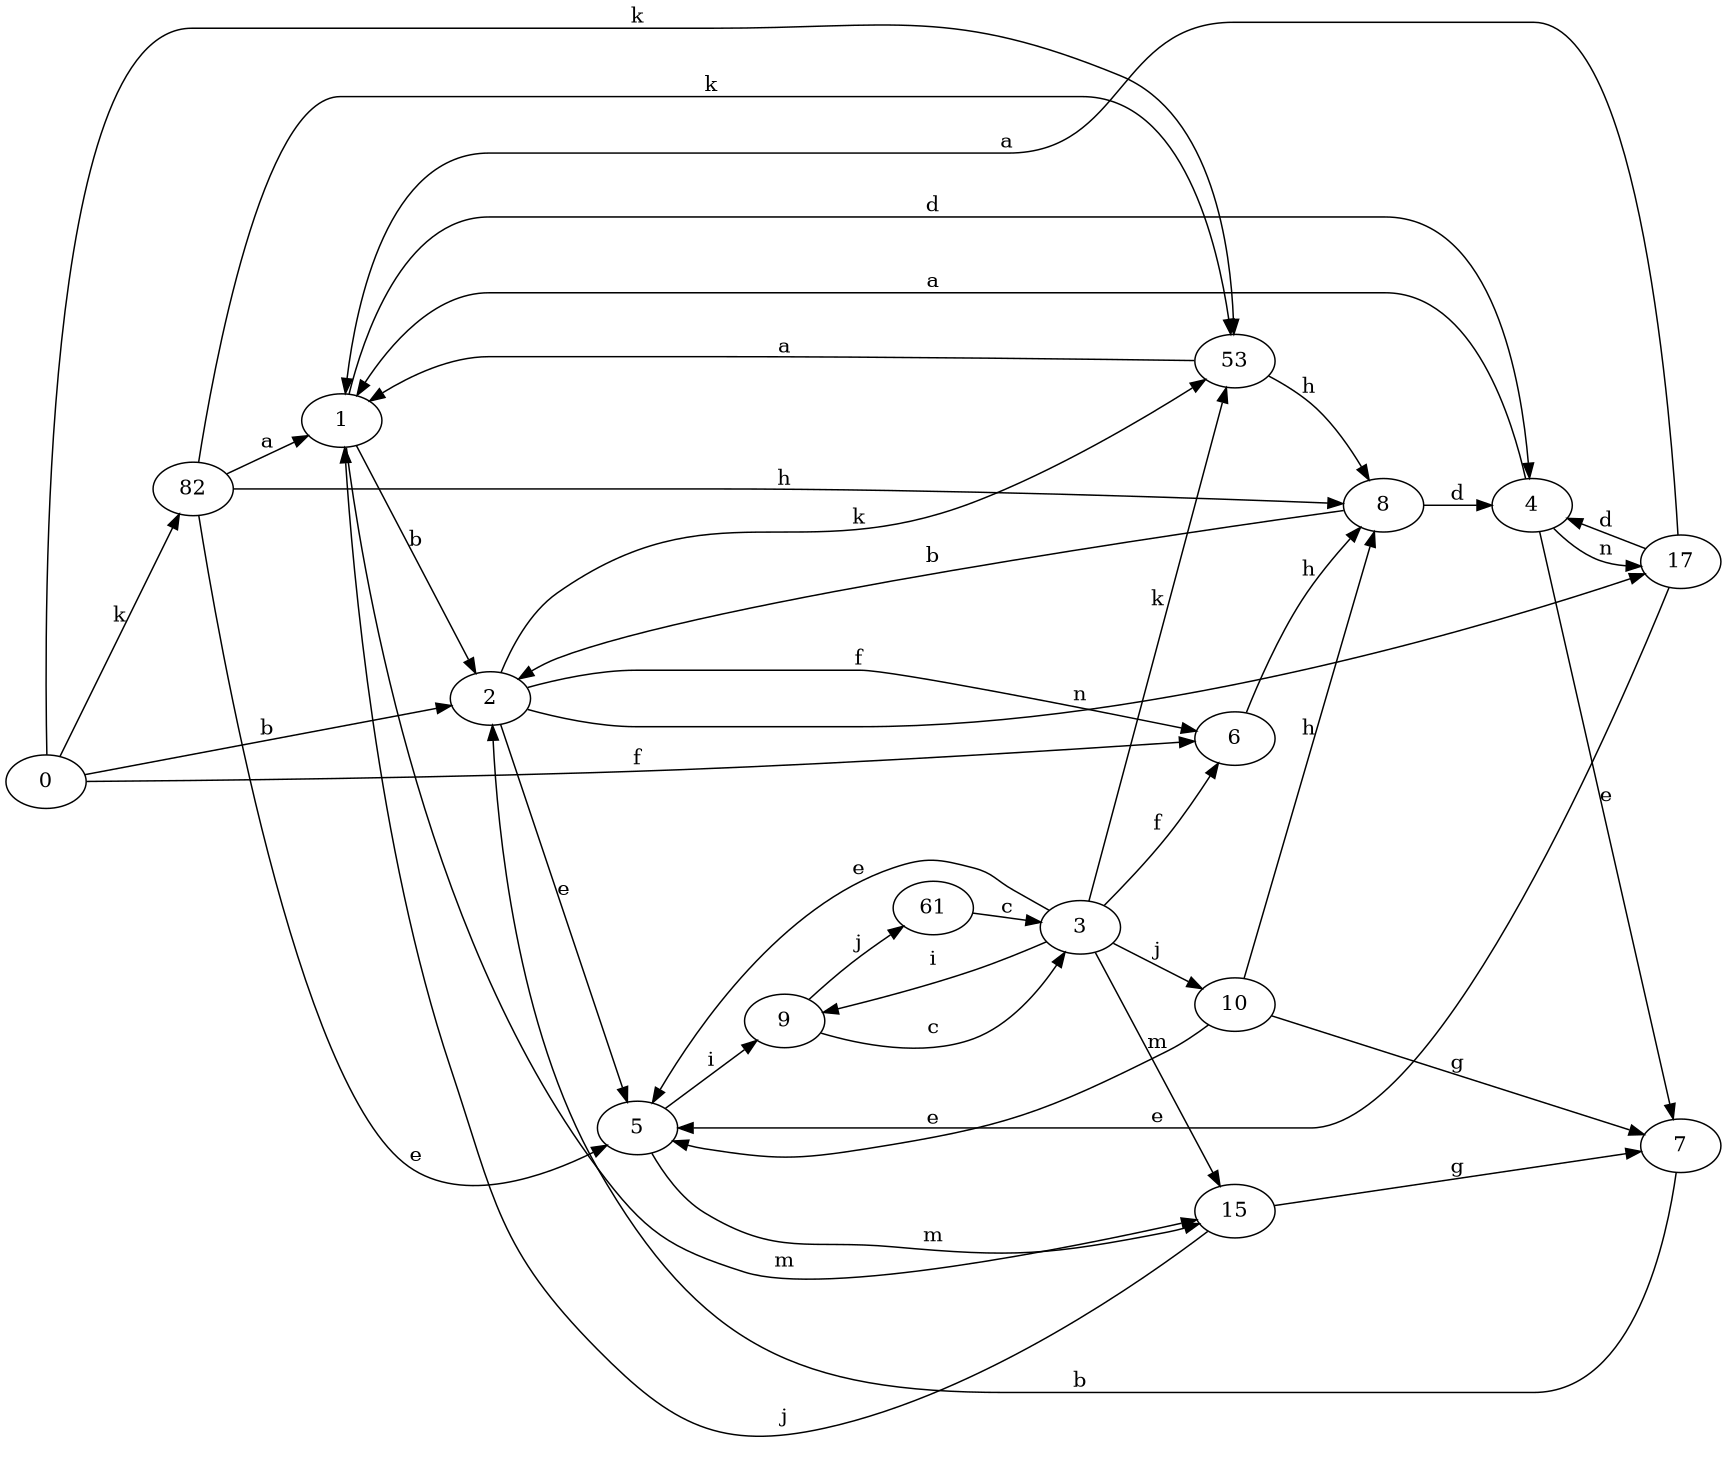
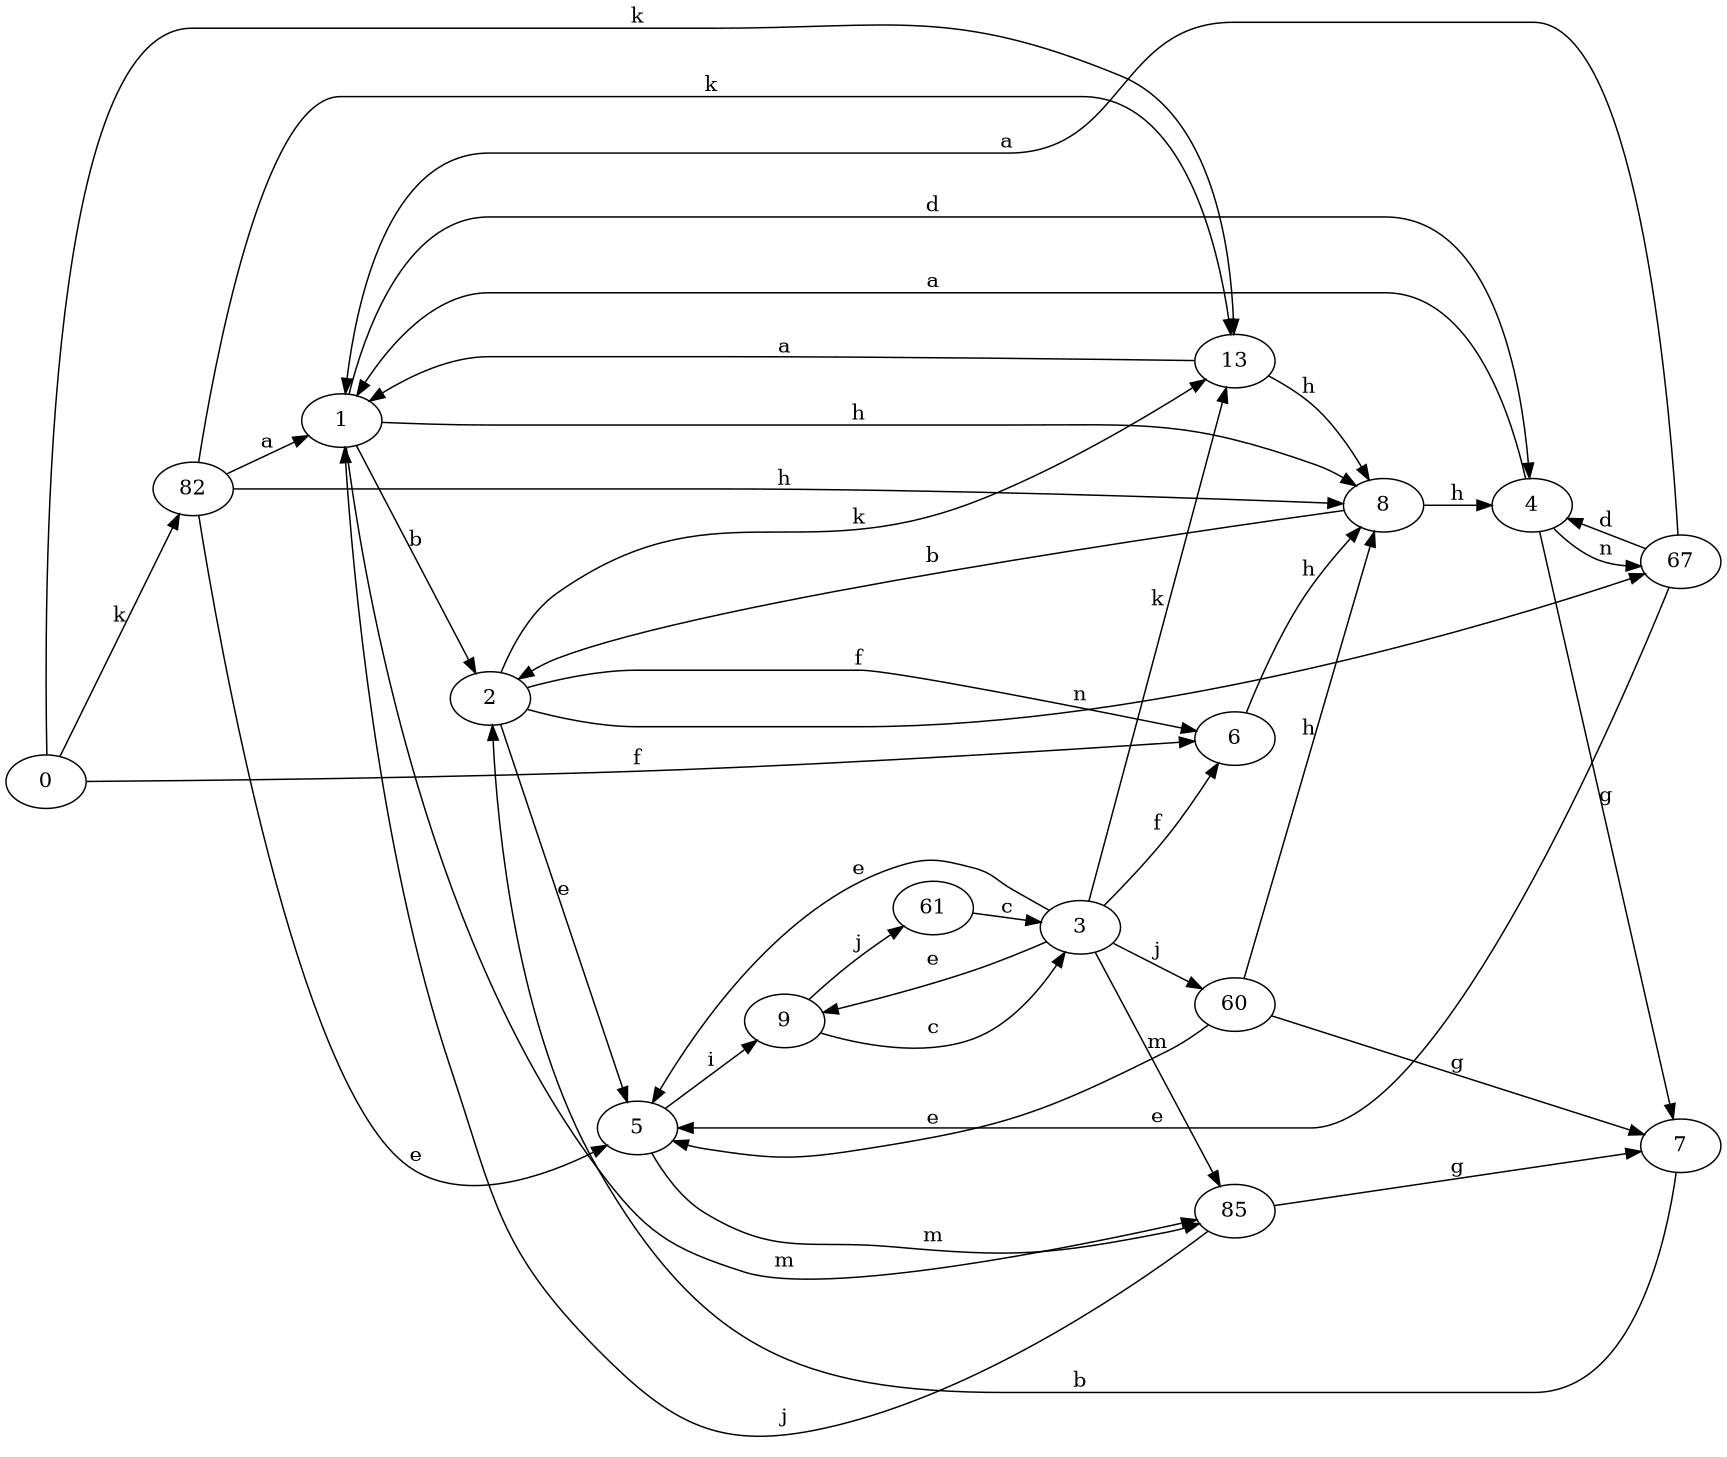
(1235, 361) -> (1235, 361)
none -> (867, 425)
(1458, 494) -> (1458, 494)
(1681, 562) -> (1681, 562)
(261, 741) -> none
(1606, 796) -> (1606, 796)
(933, 959) -> (933, 959)
(1235, 1005) -> (1235, 1005)
(1235, 1211) -> (1235, 1211)
